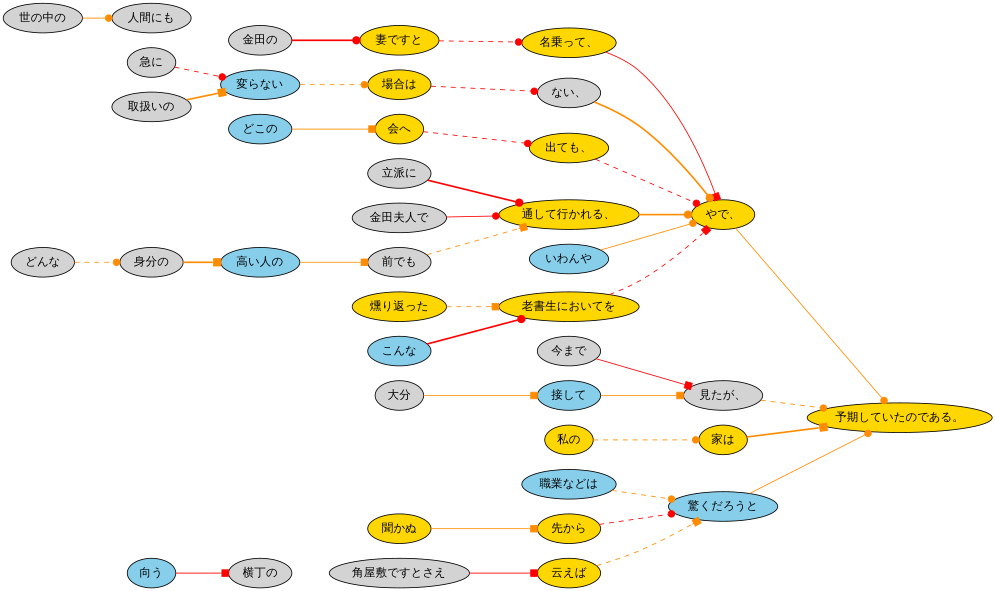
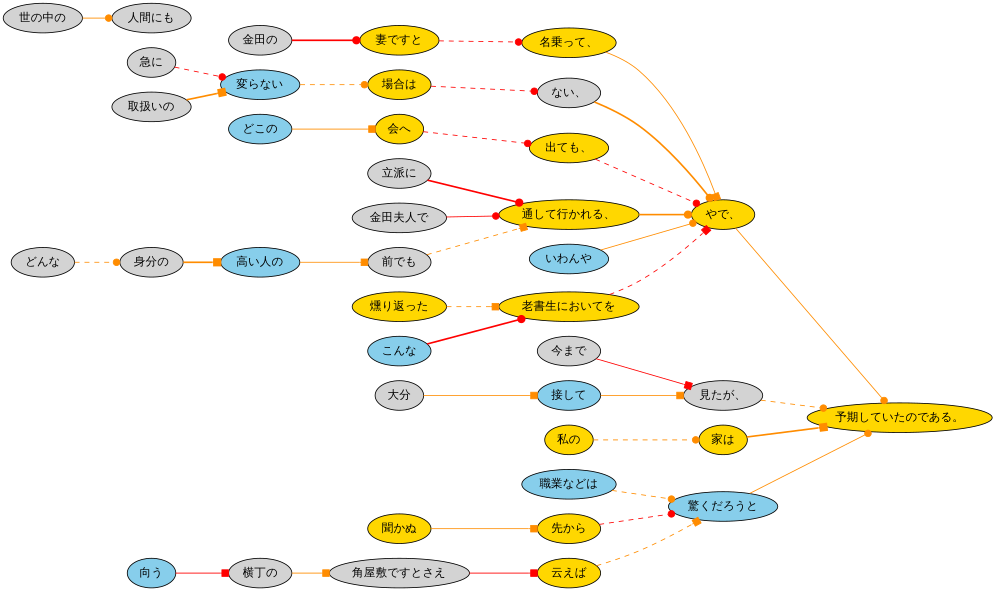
(673, 111) -> (673, 111)
none -> (306, 573)
